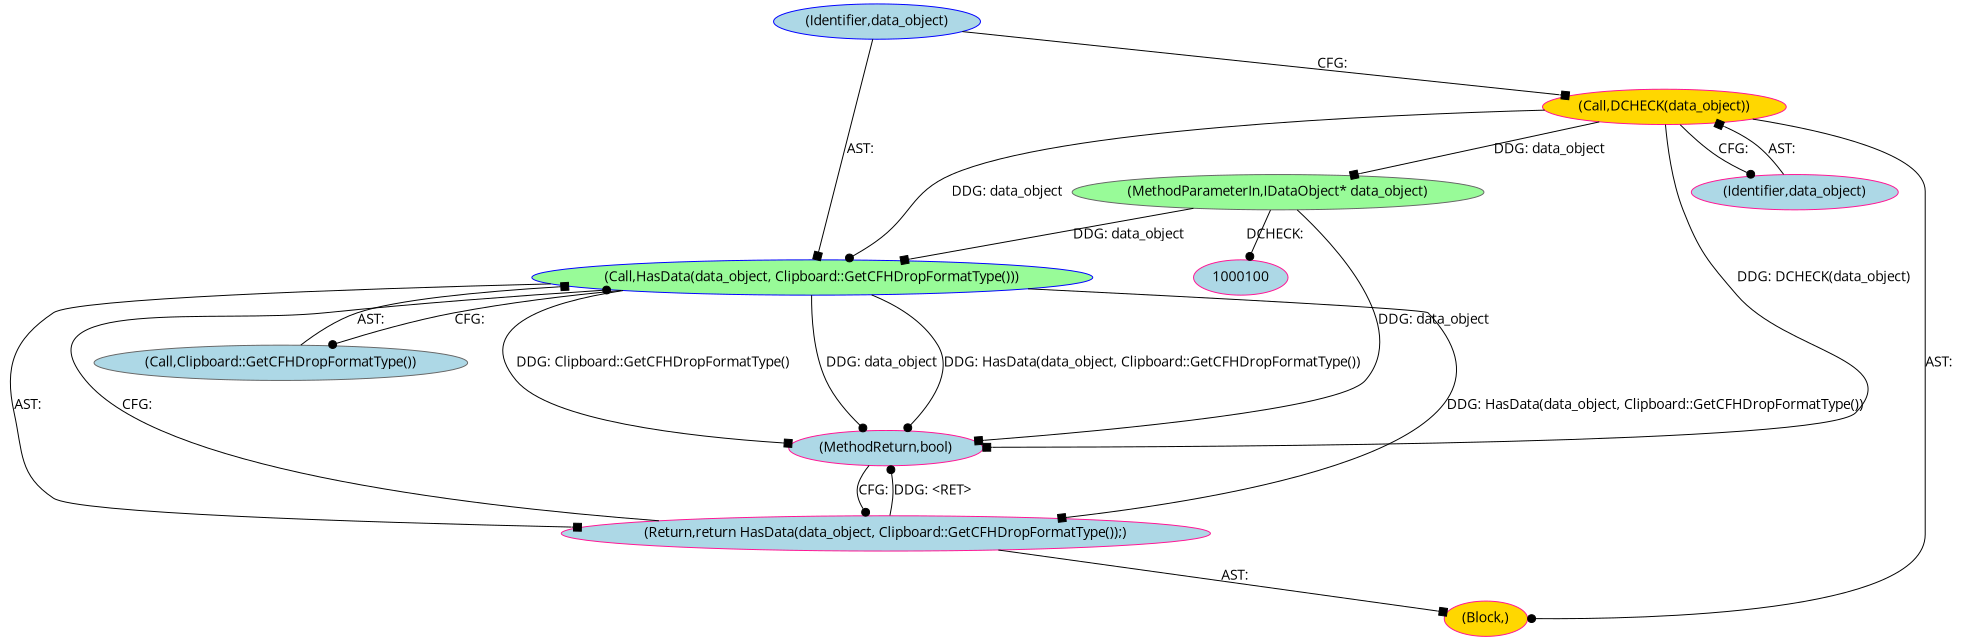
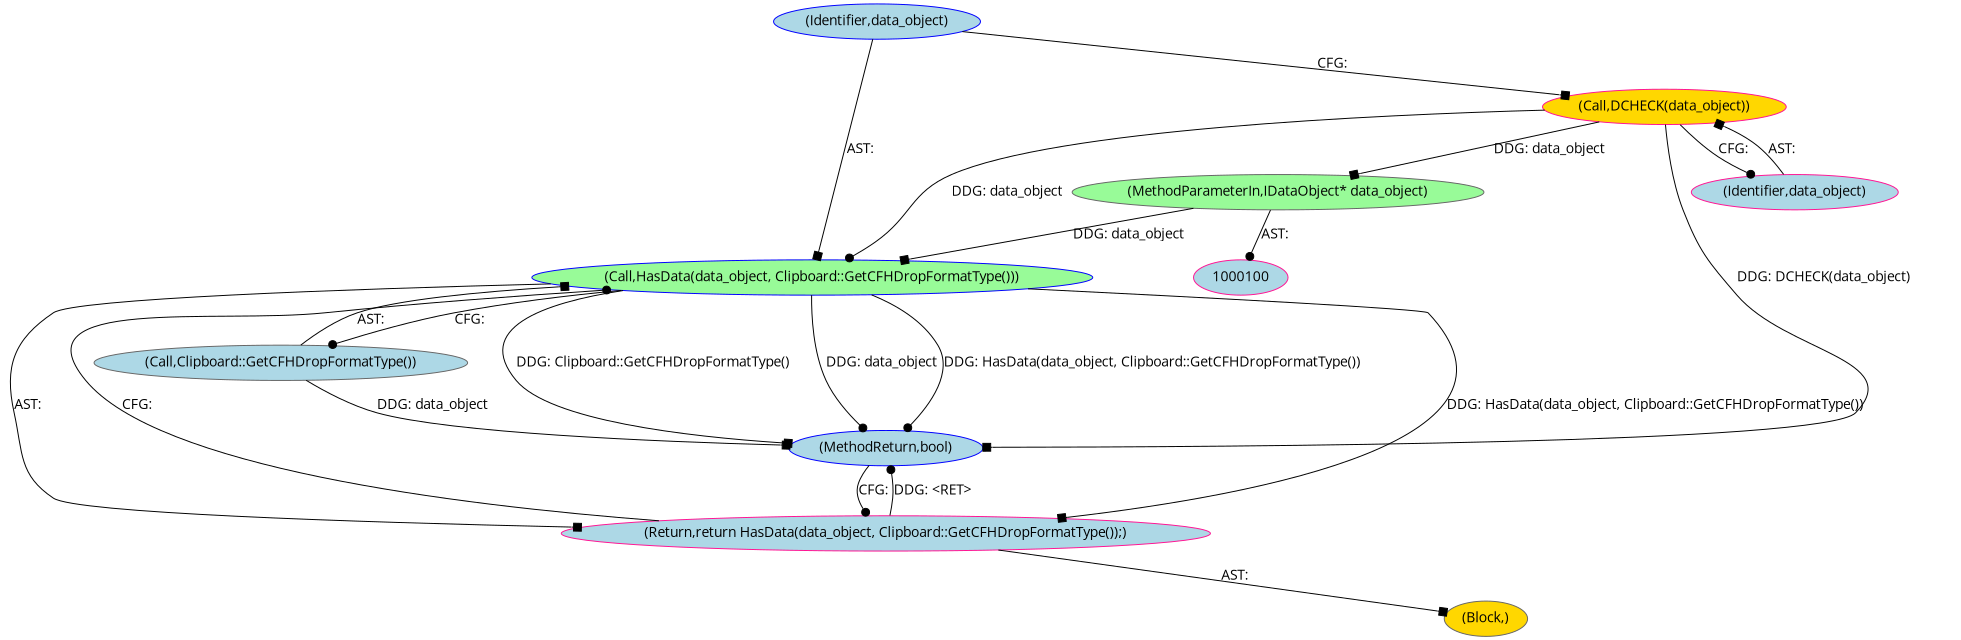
(1277, 235) -> (1277, 235)
(1277, 408) -> (539, 434)
(886, 448) -> (886, 448)
(1925, 473) -> none
(1486, 619) -> (1486, 619)
